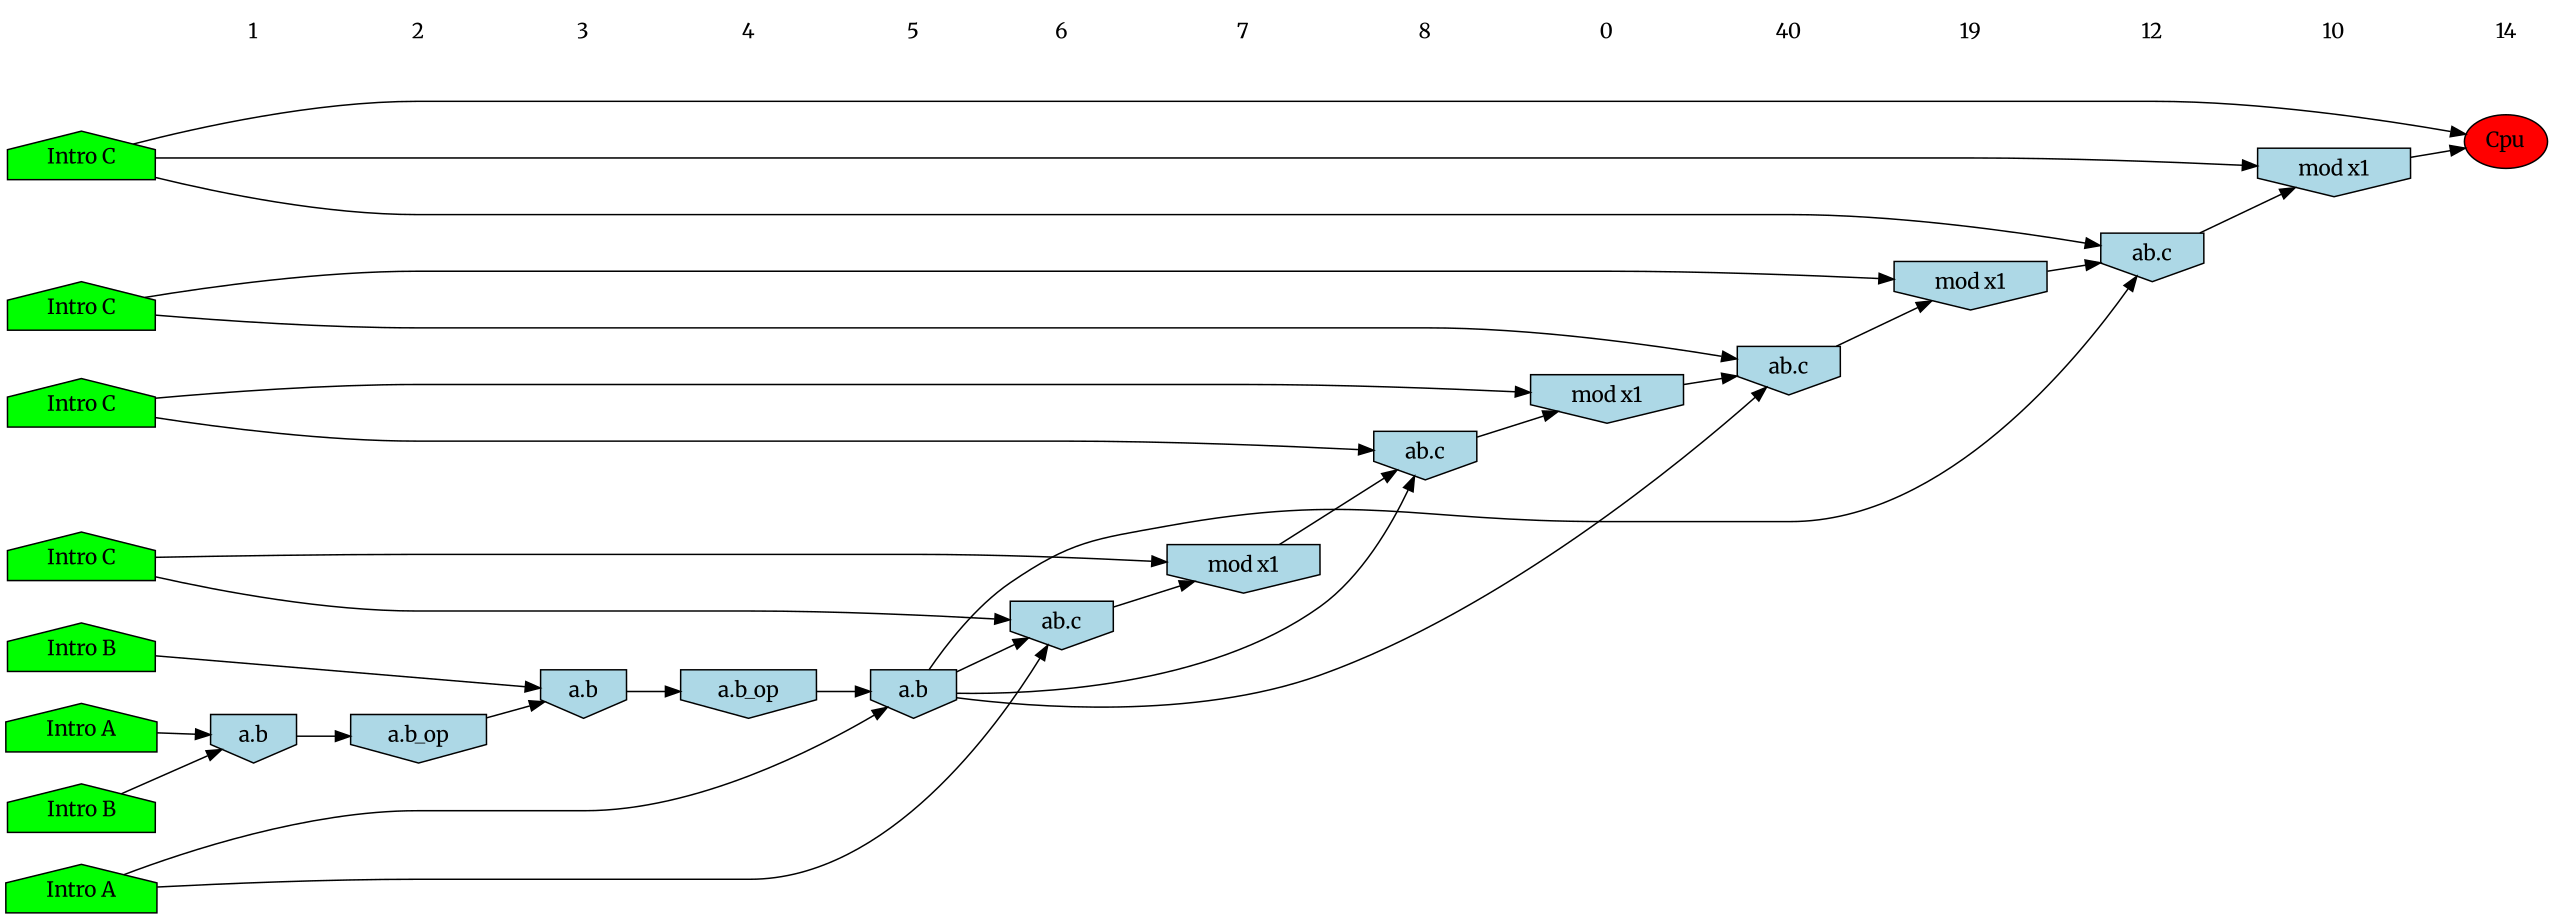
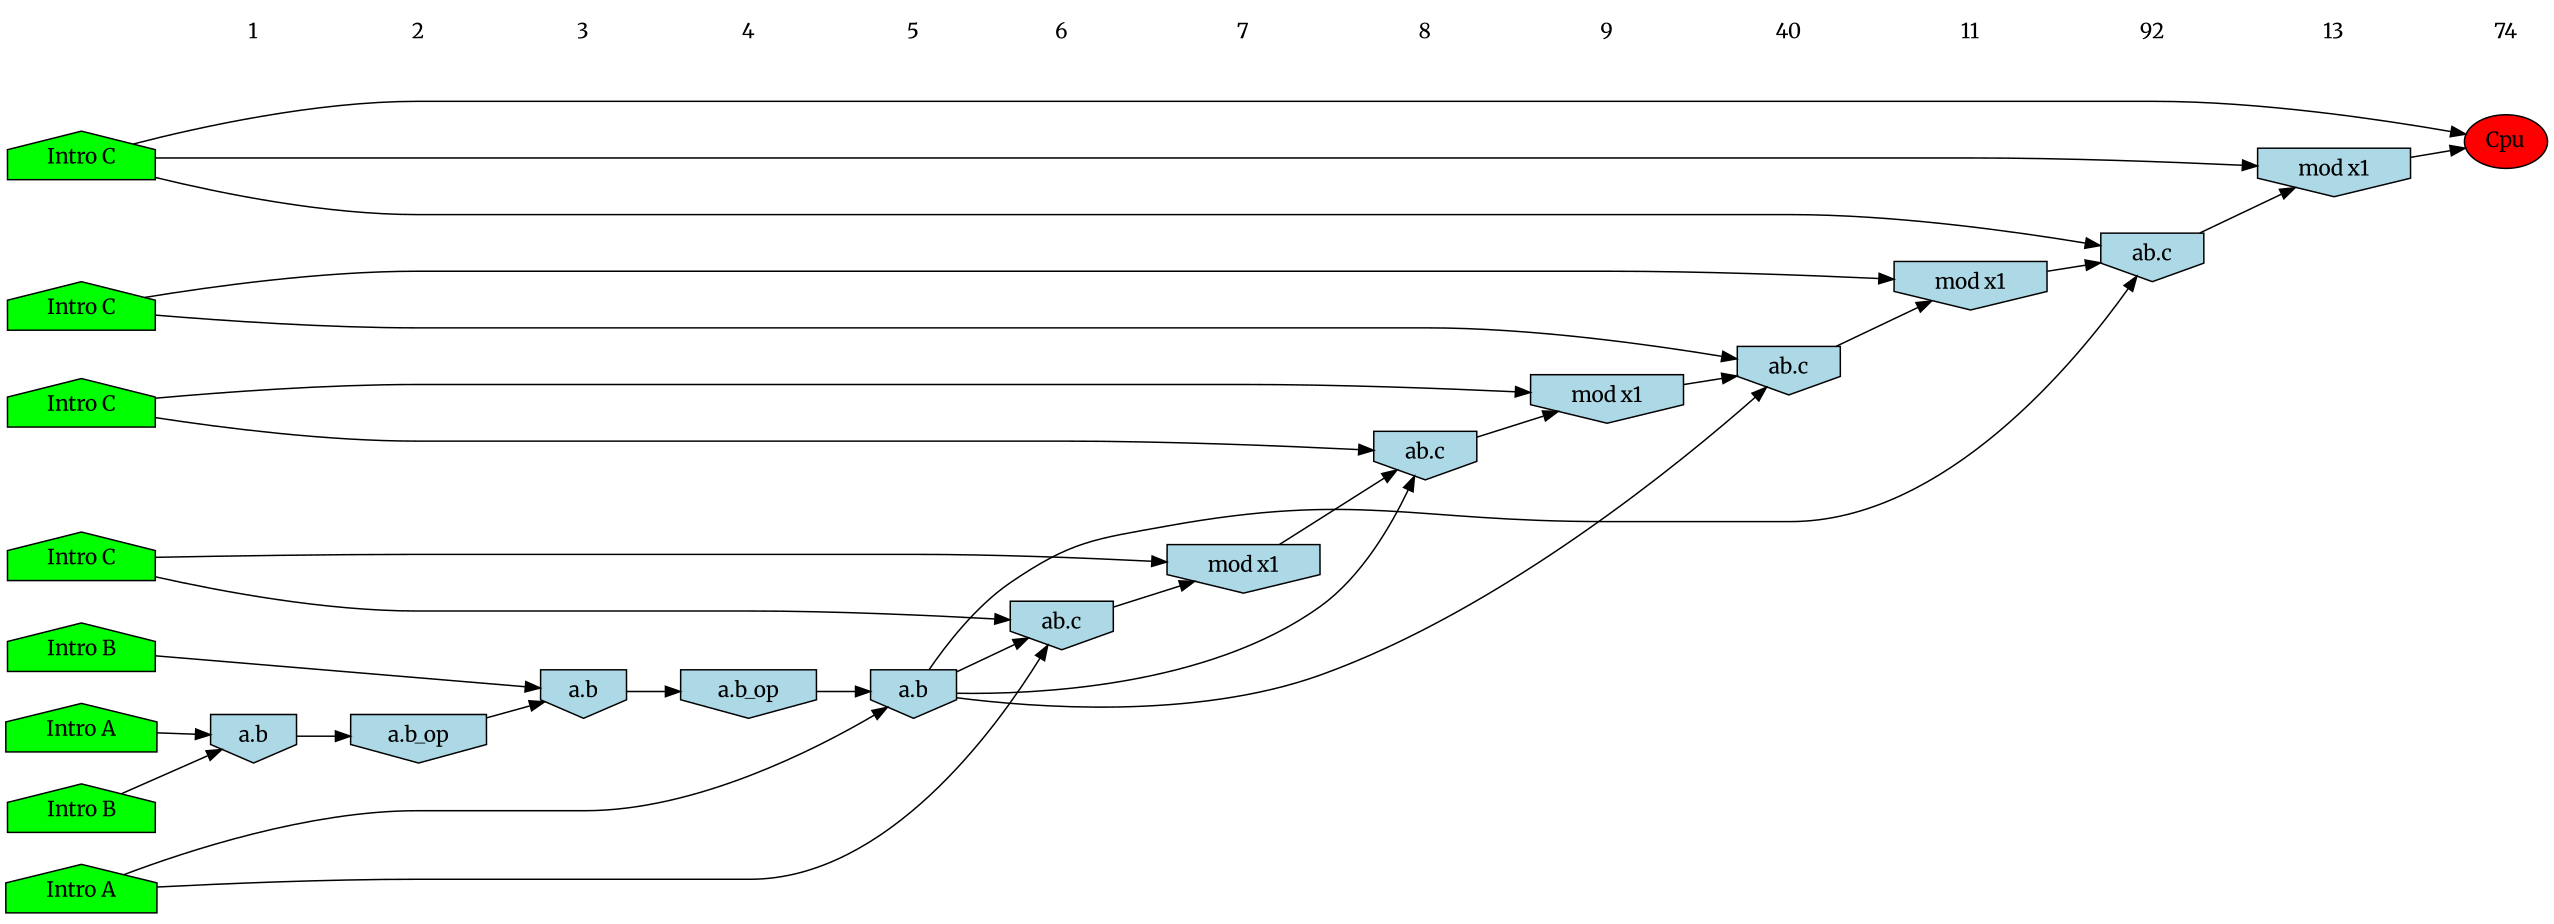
(1607, 33) -> (1607, 33)
(1971, 33) -> (1971, 33)
(2152, 33) -> (2152, 33)
(2334, 33) -> (2334, 33)
(2506, 33) -> (2506, 33)
